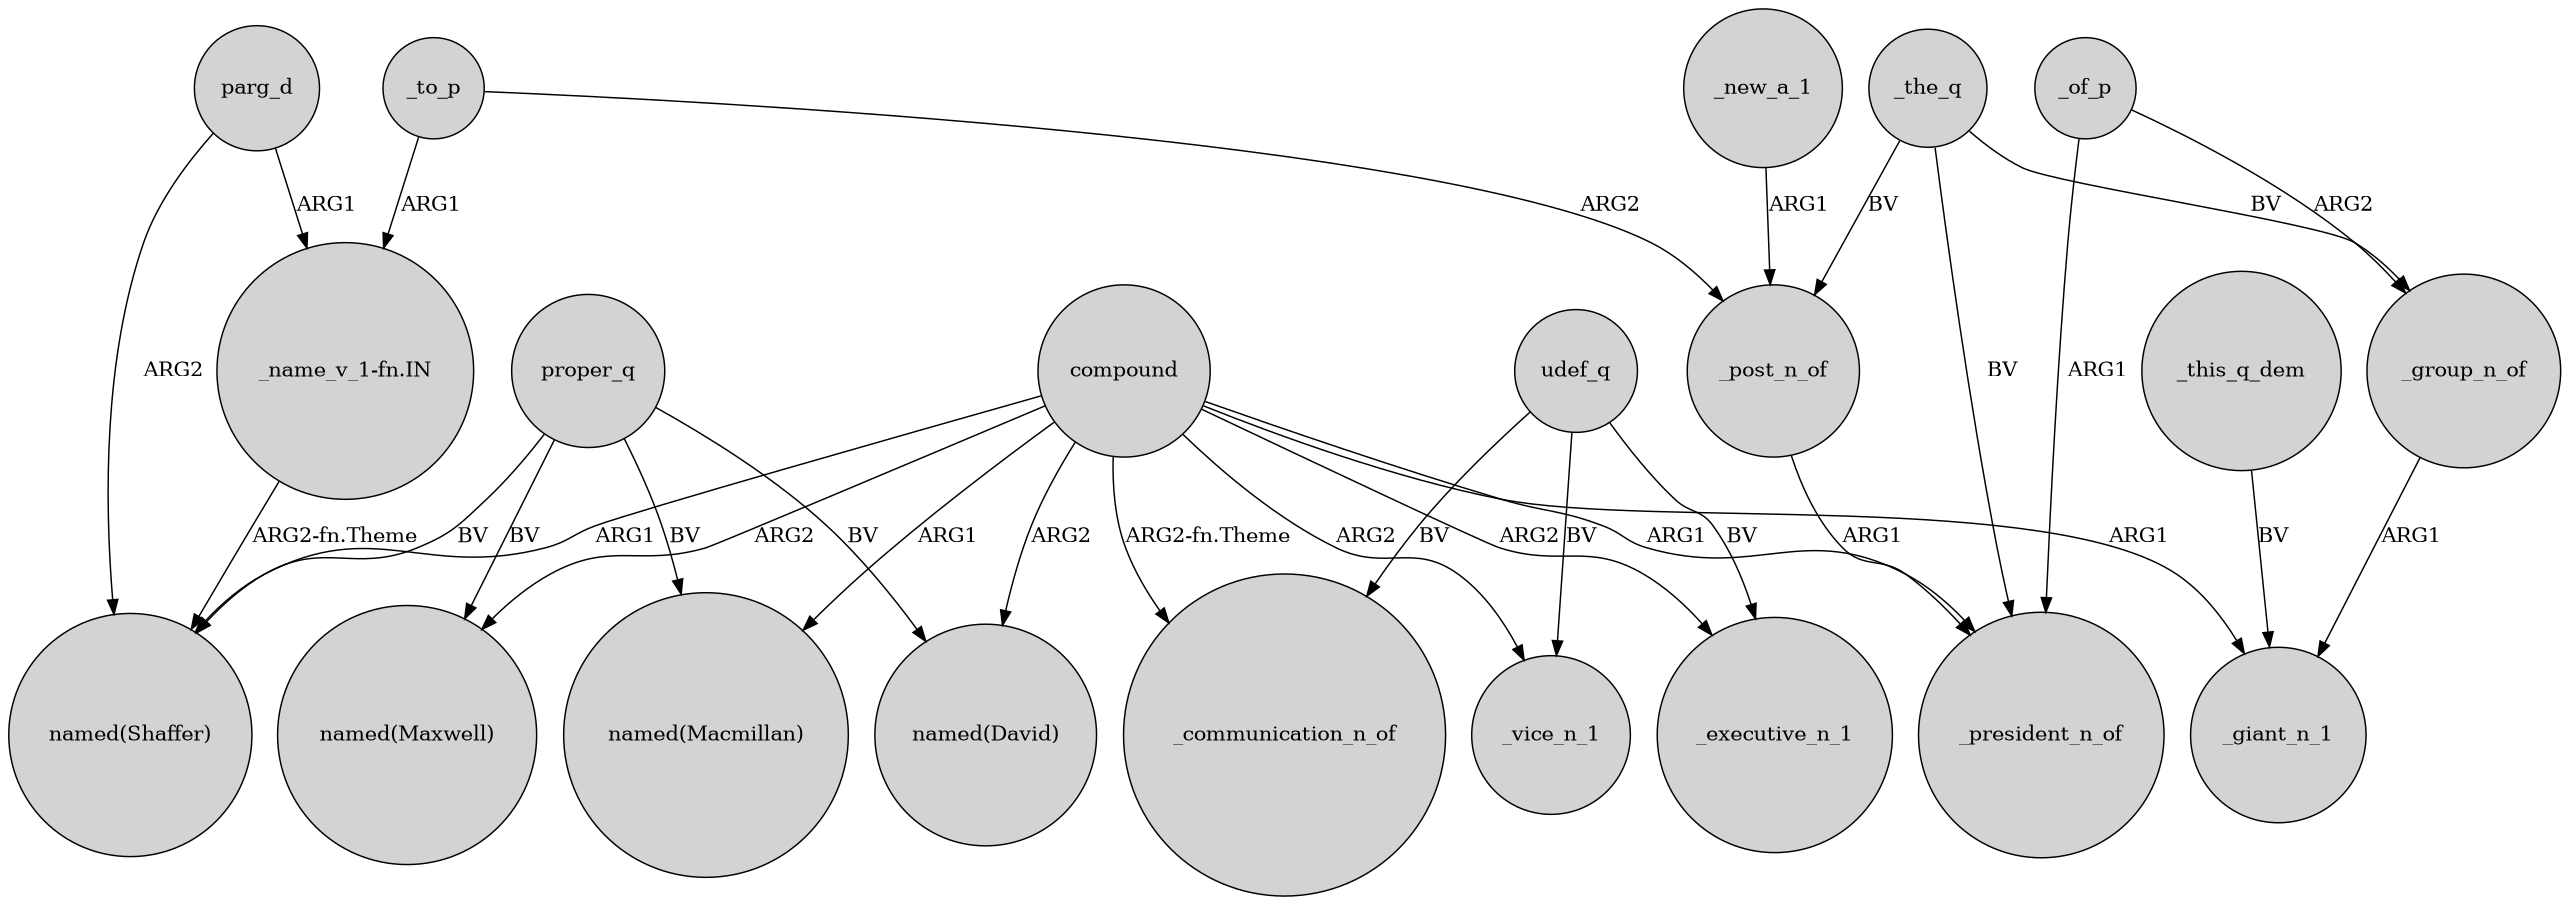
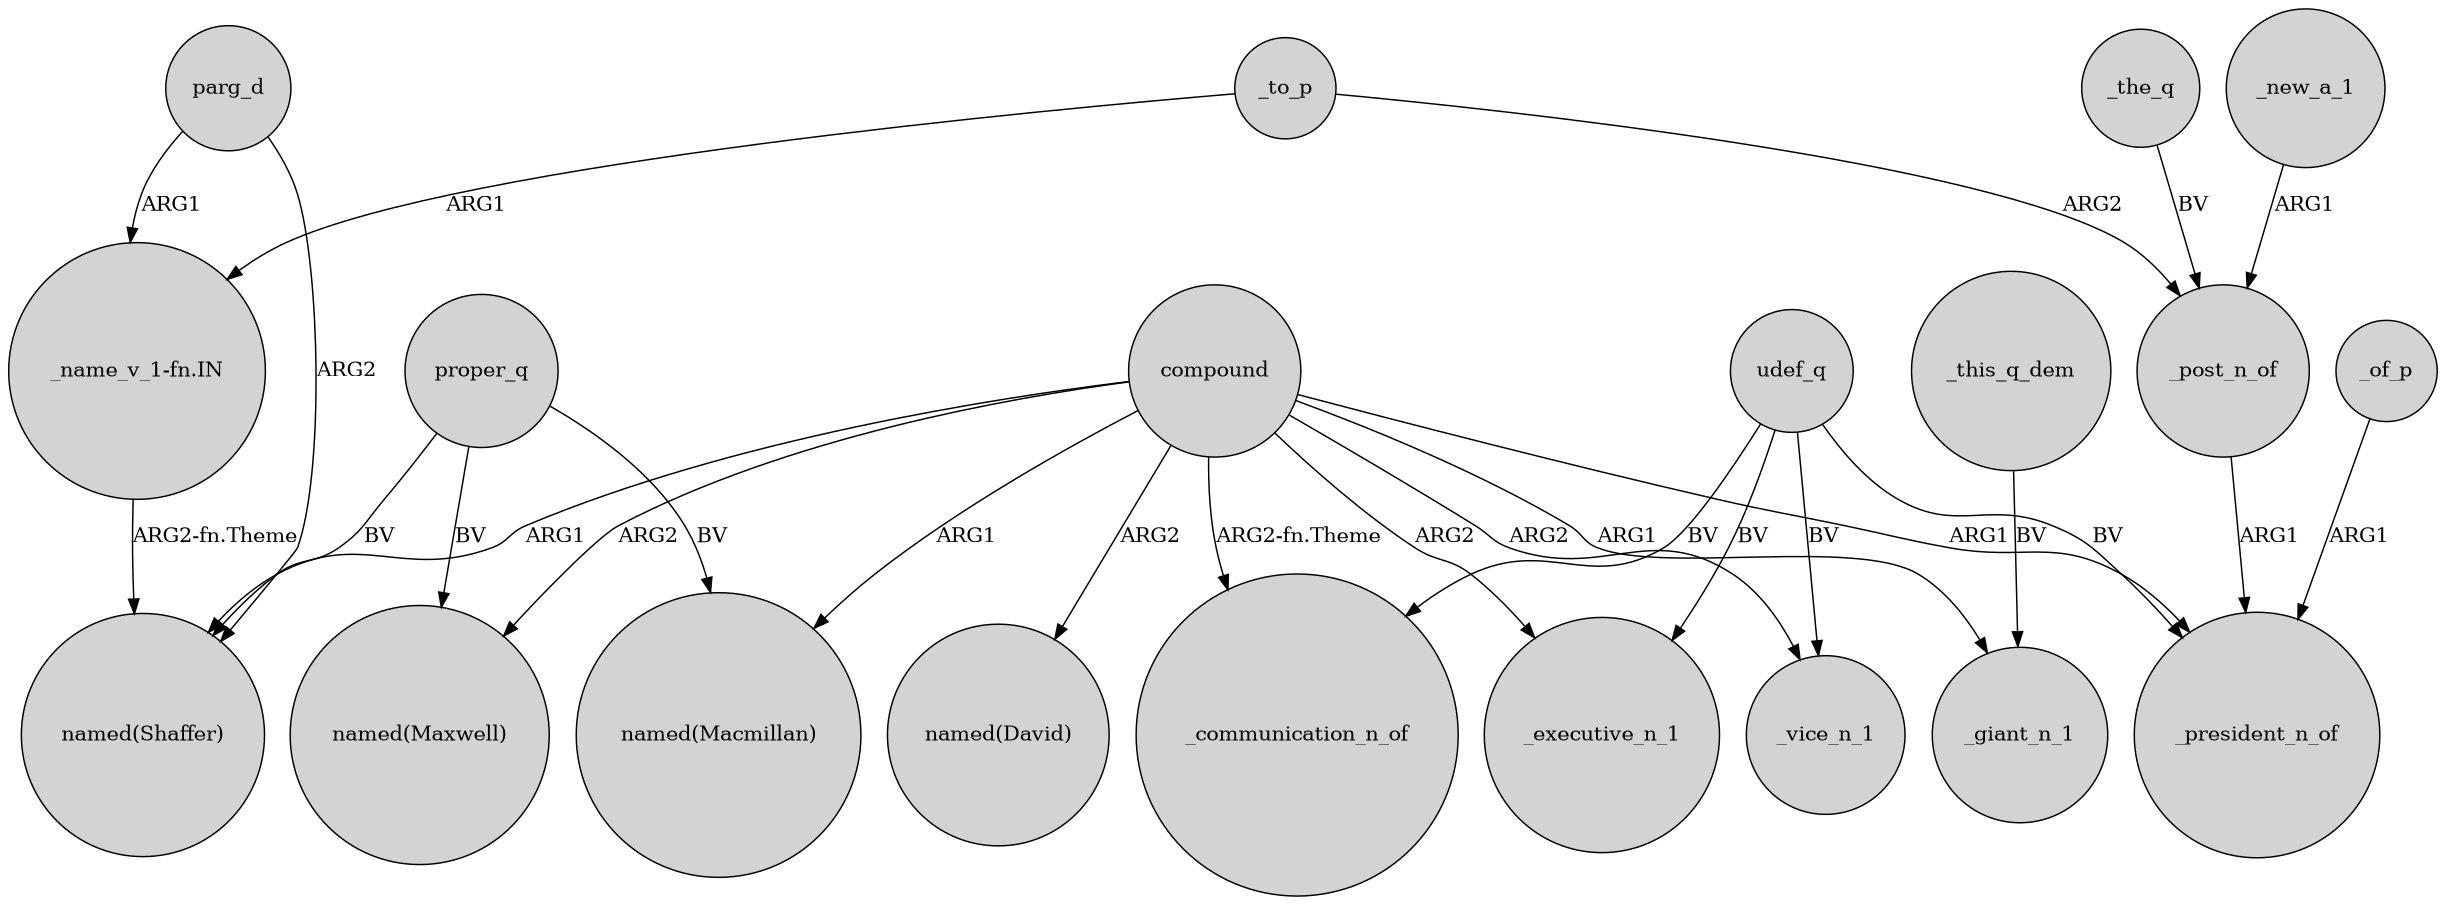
(2464, 371) -> none
(1967, 375) -> (2000, 515)
(793, 497) -> none
